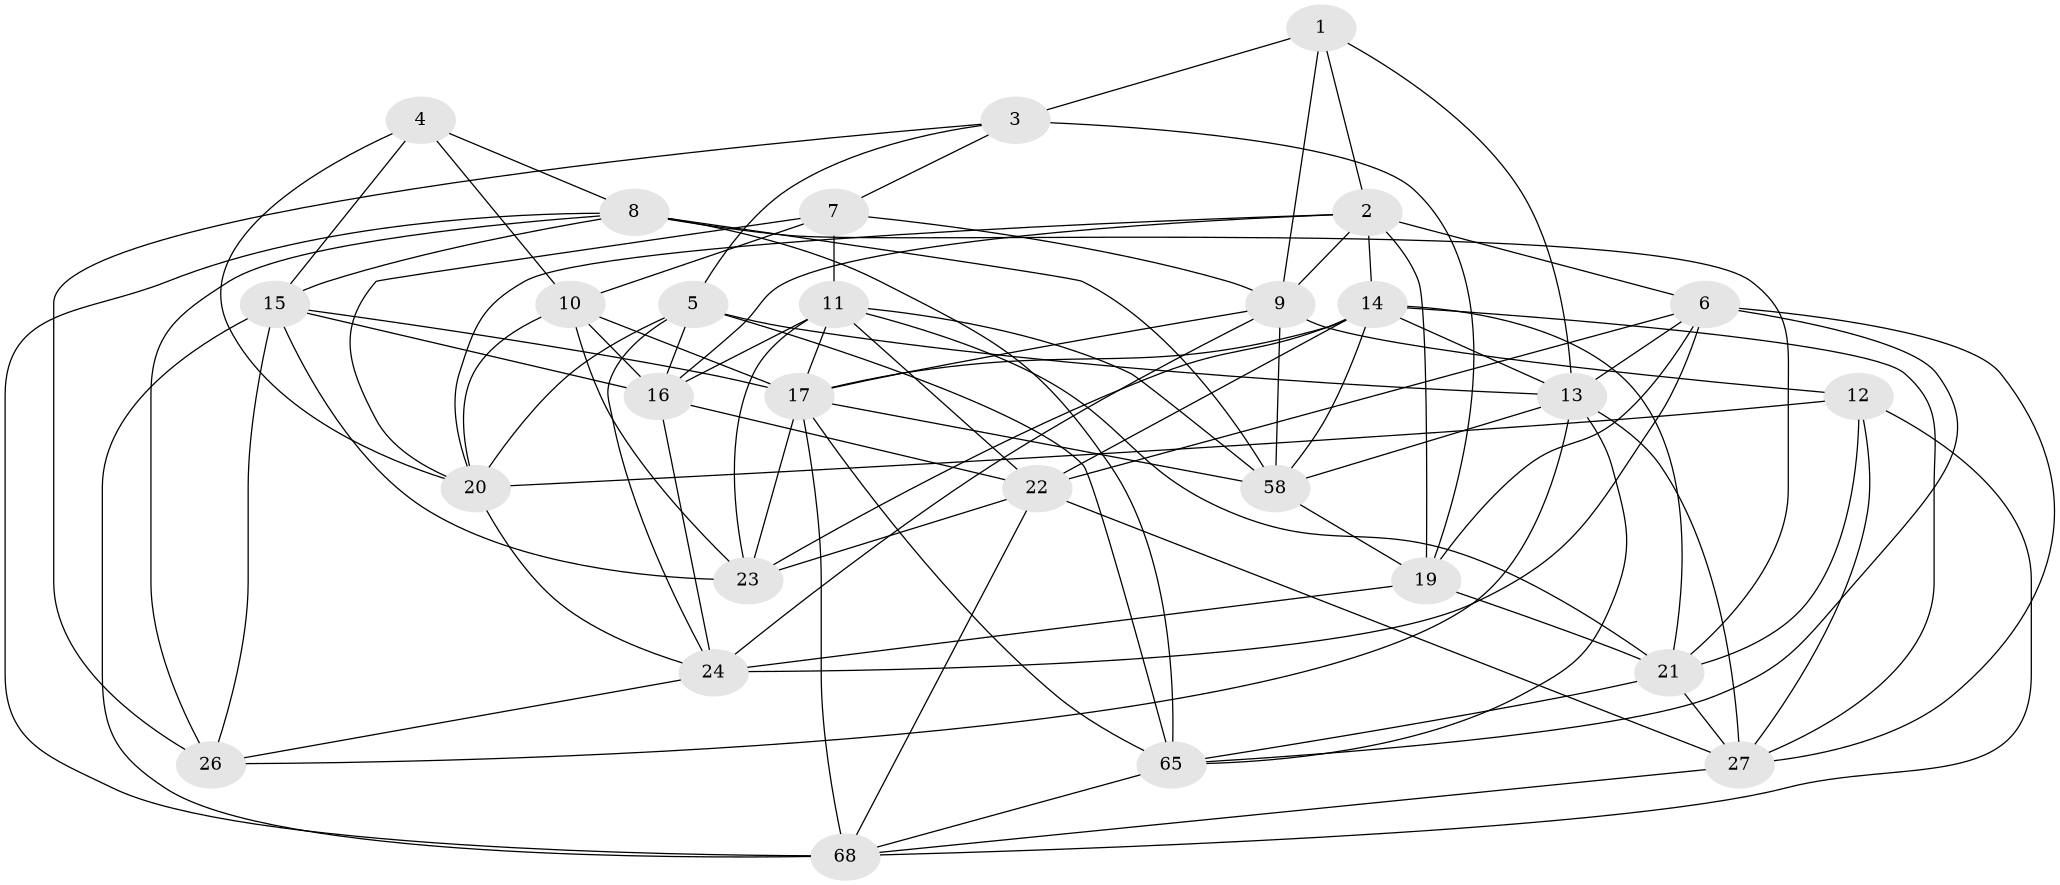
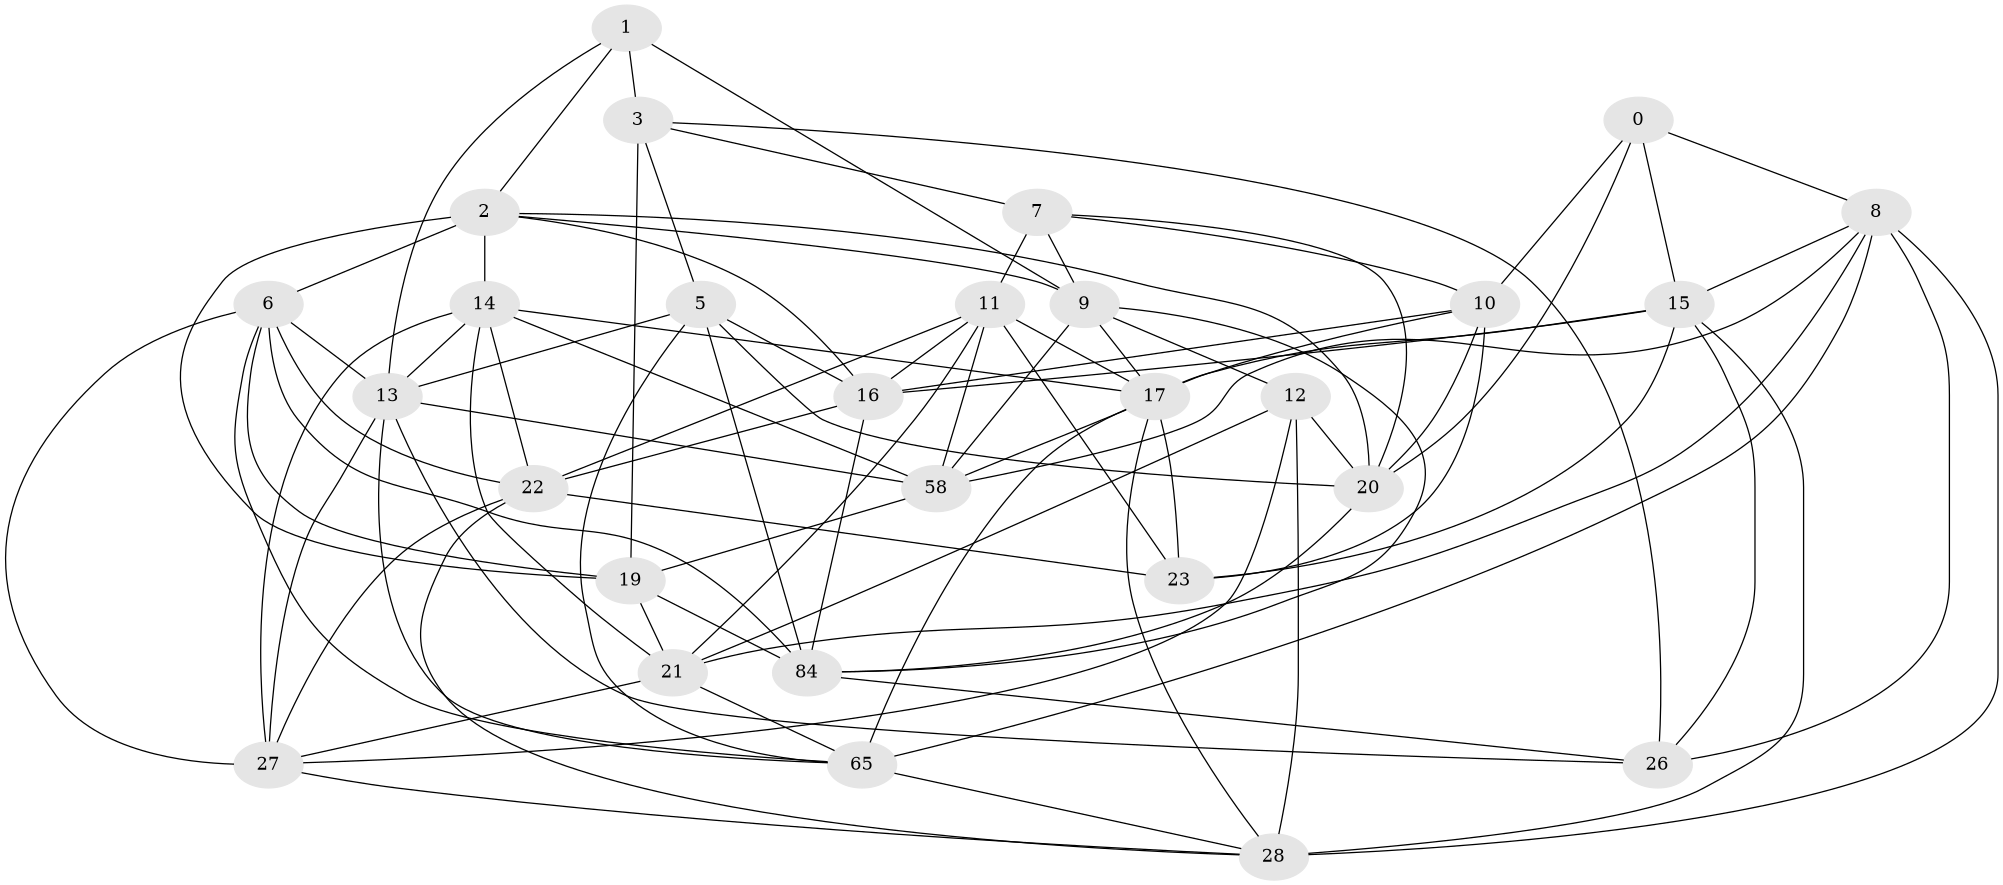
(421, 120) -> (1639, 120)
(1051, 420) -> none
(714, 673) -> (807, 673)
(846, 857) -> (1274, 857)
